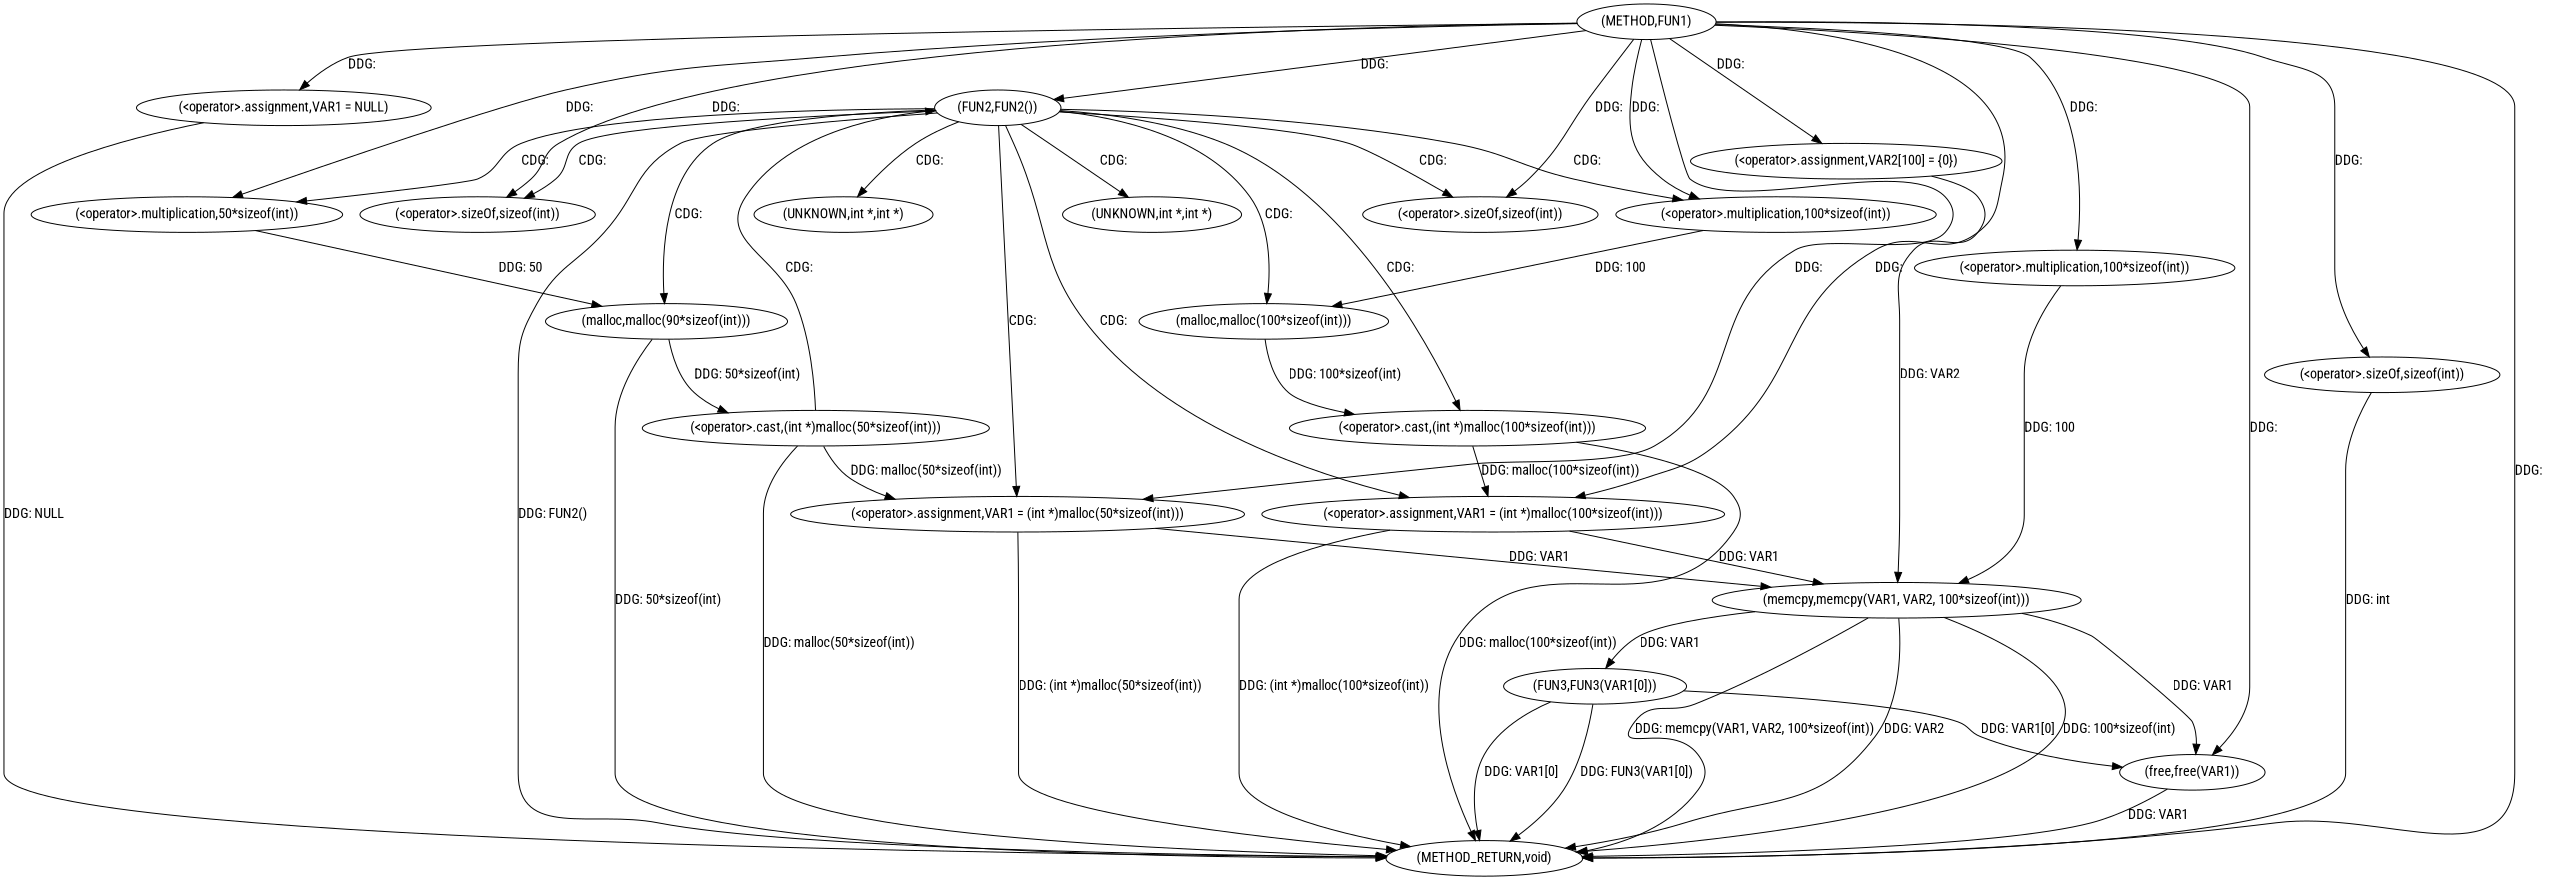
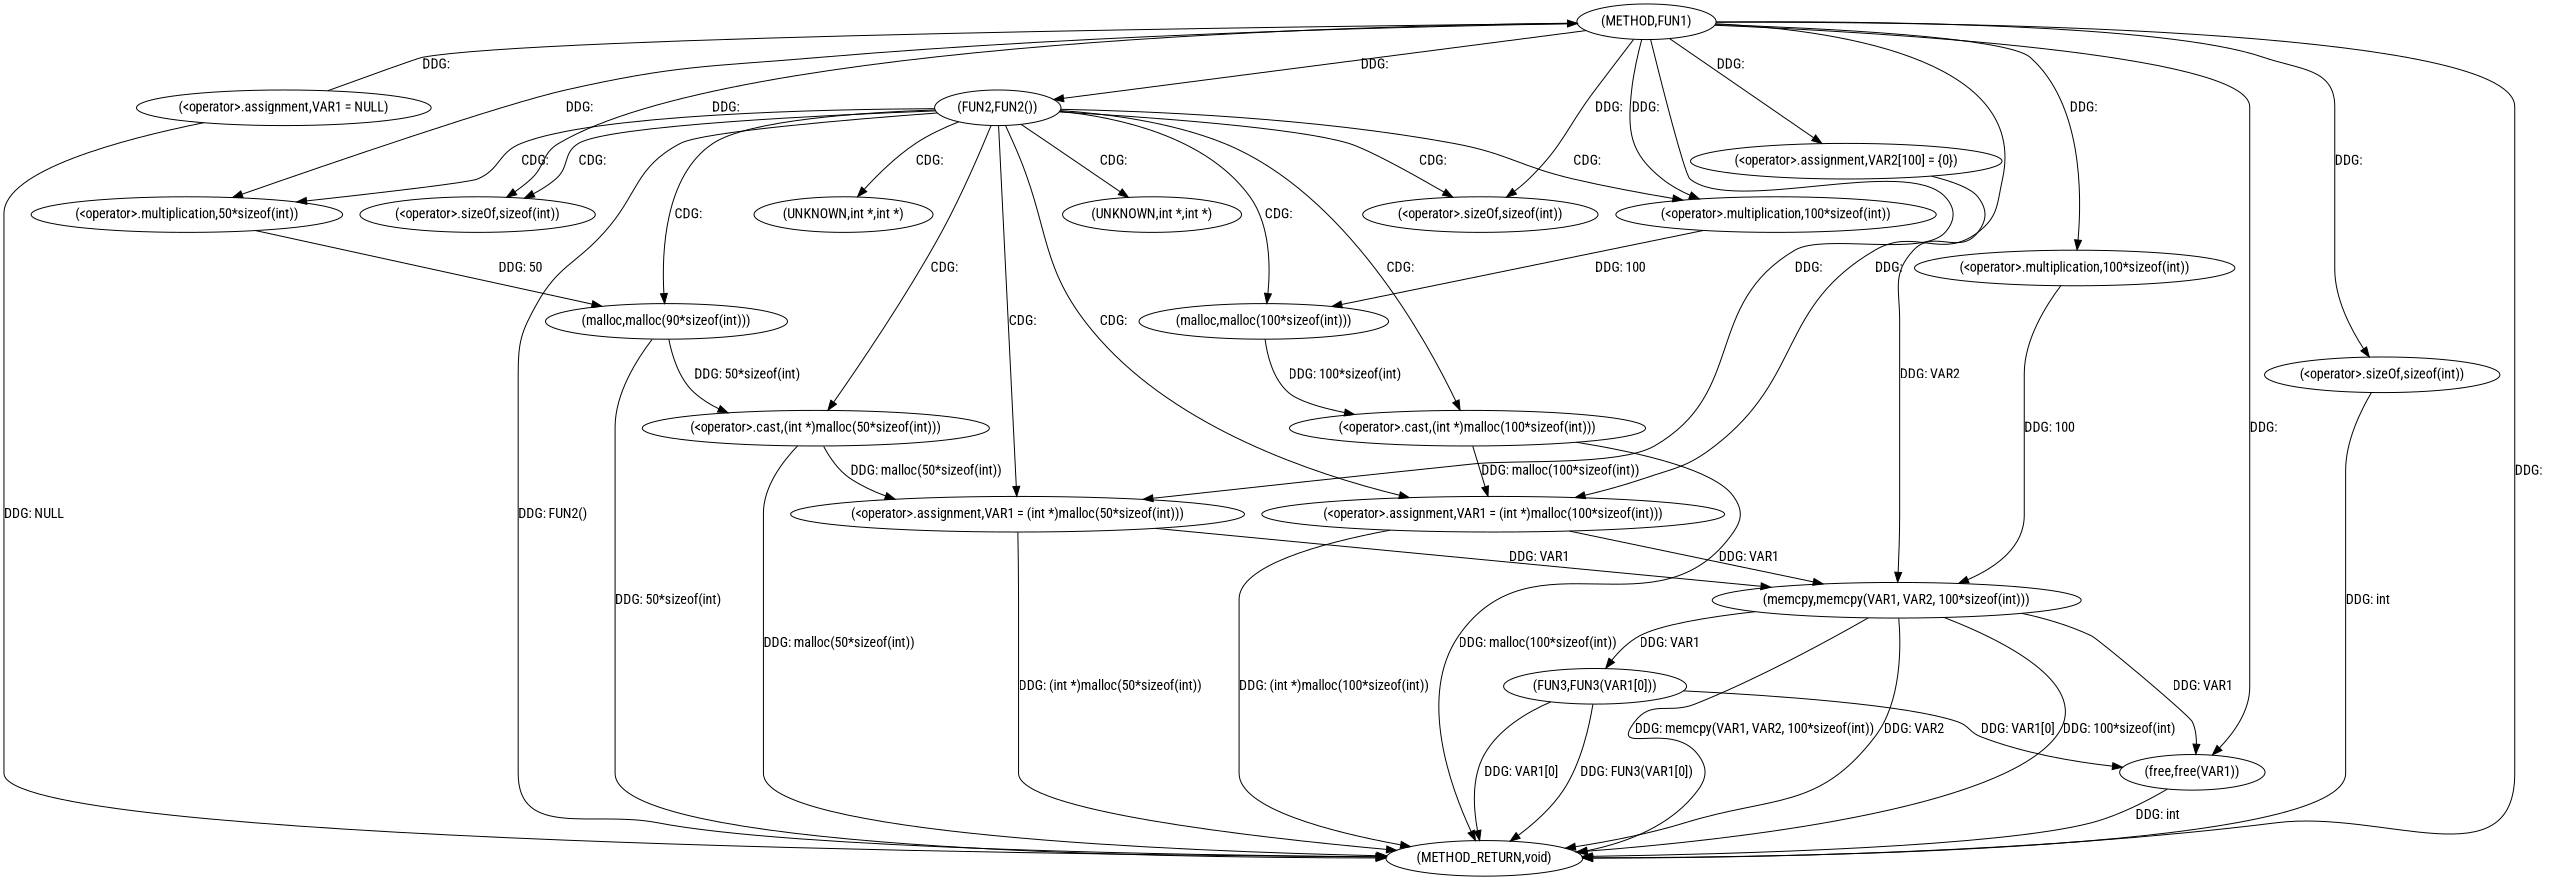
(938, 33) -> (944, 34)
(739, 211) -> (921, 268)
(2158, 815) -> (2158, 815)
